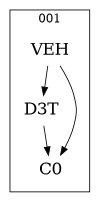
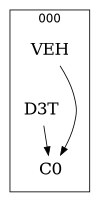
(50, 20) -> (50, 20)
(46, 76) -> none
